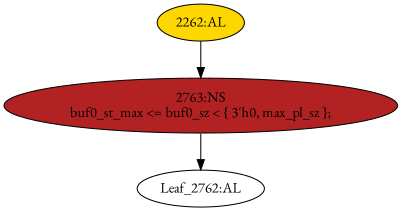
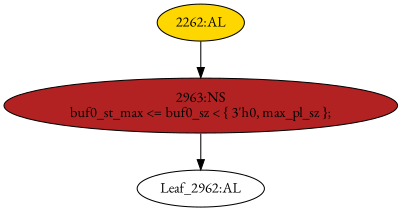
(201, 106) -> (201, 106)
(201, 189) -> (201, 189)
